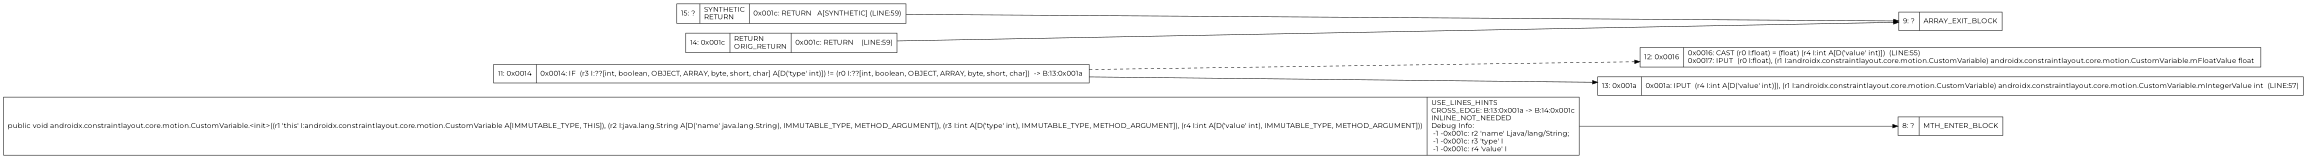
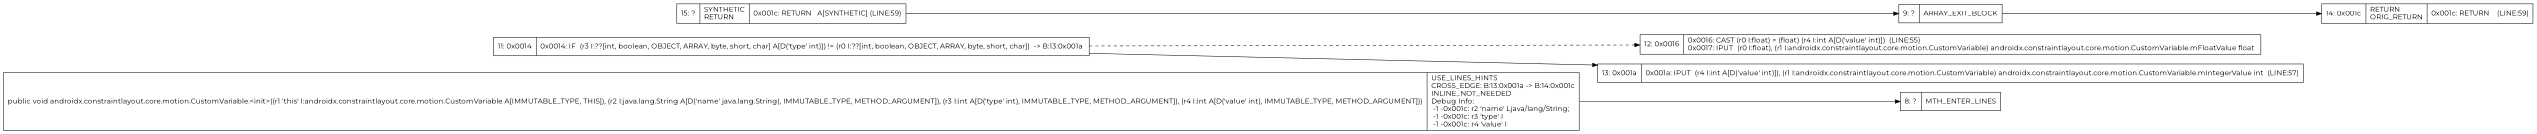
(1395, 32) -> (2159, 14)
(1961, 126) -> (1961, 101)
